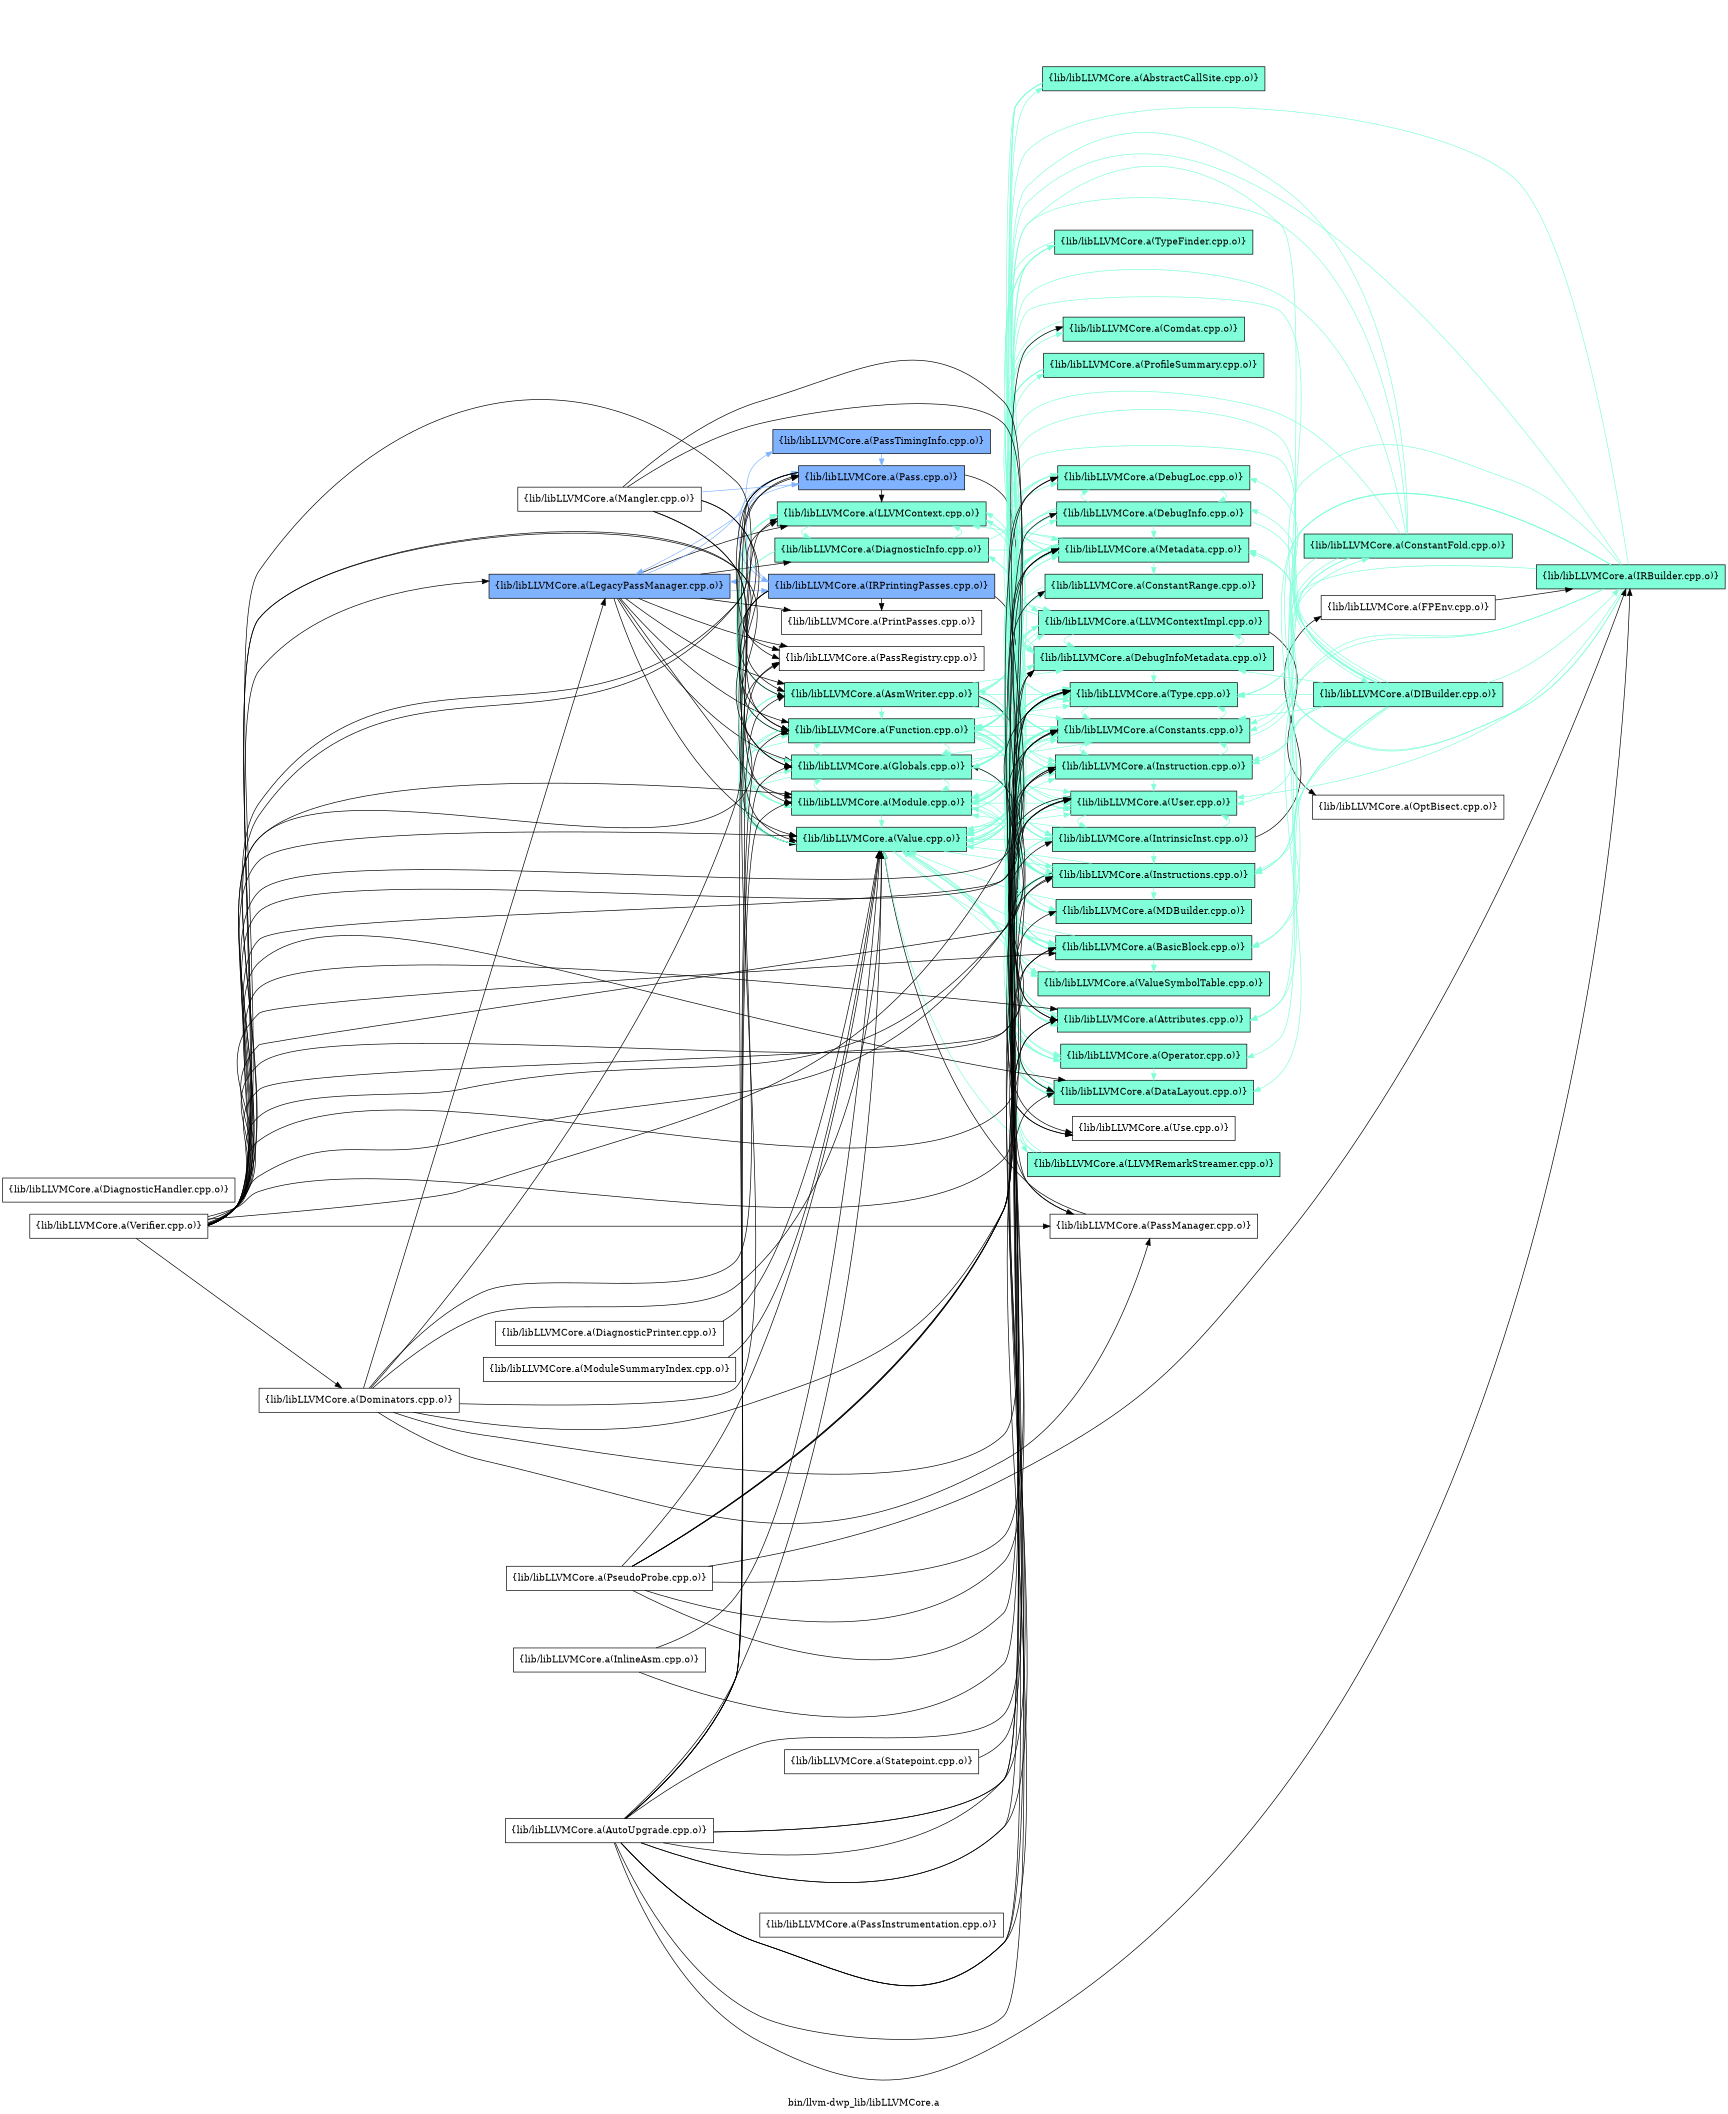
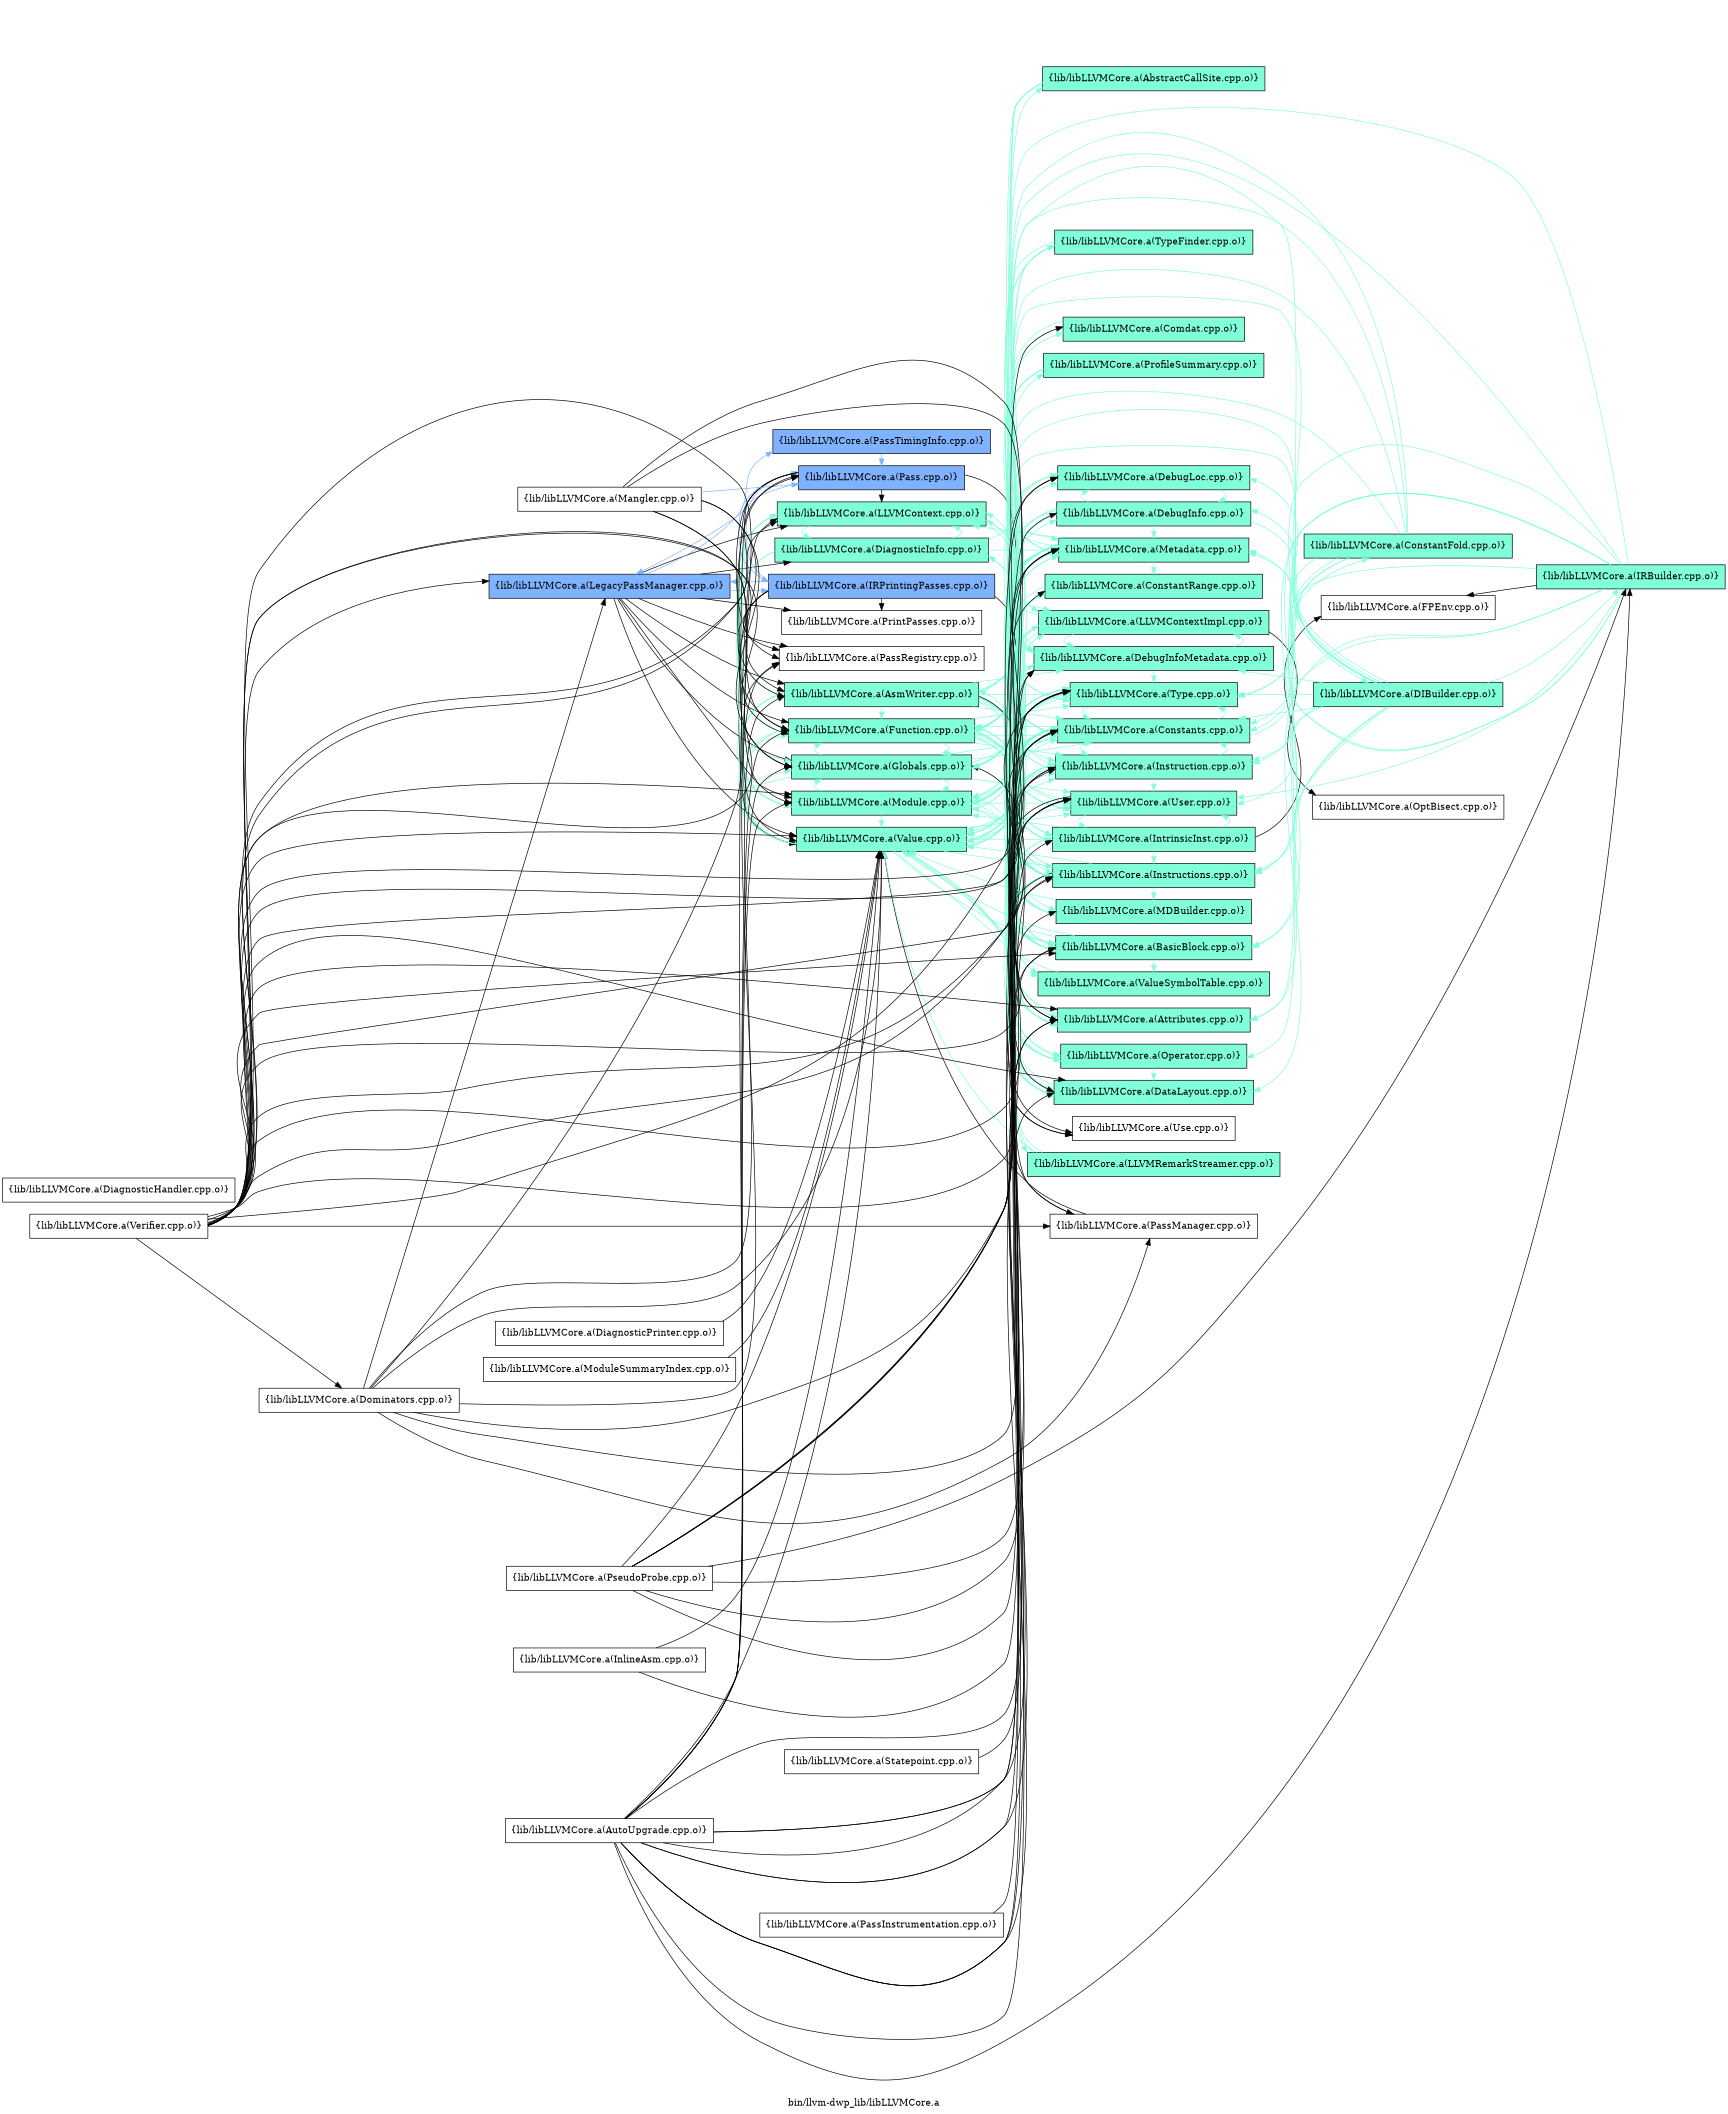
(1531, 595) -> (1505, 590)
(747, 769) -> (1014, 748)
(657, 1060) -> (1015, 1376)
